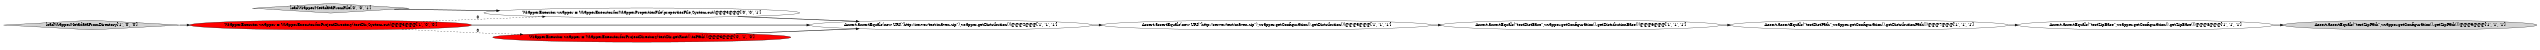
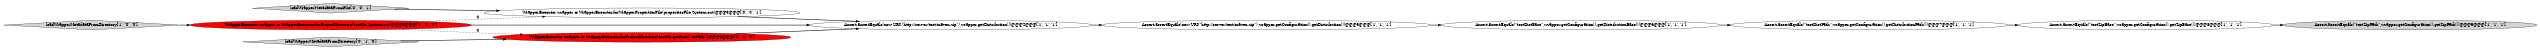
none -> (331, 42)
